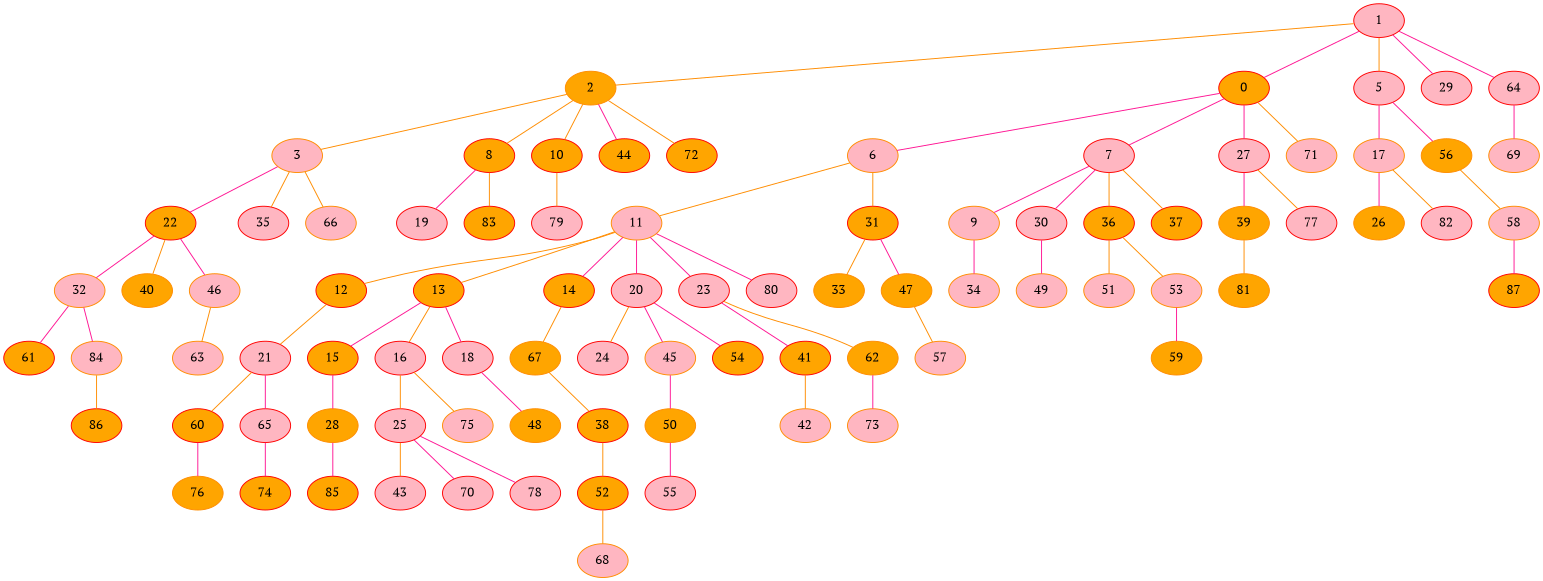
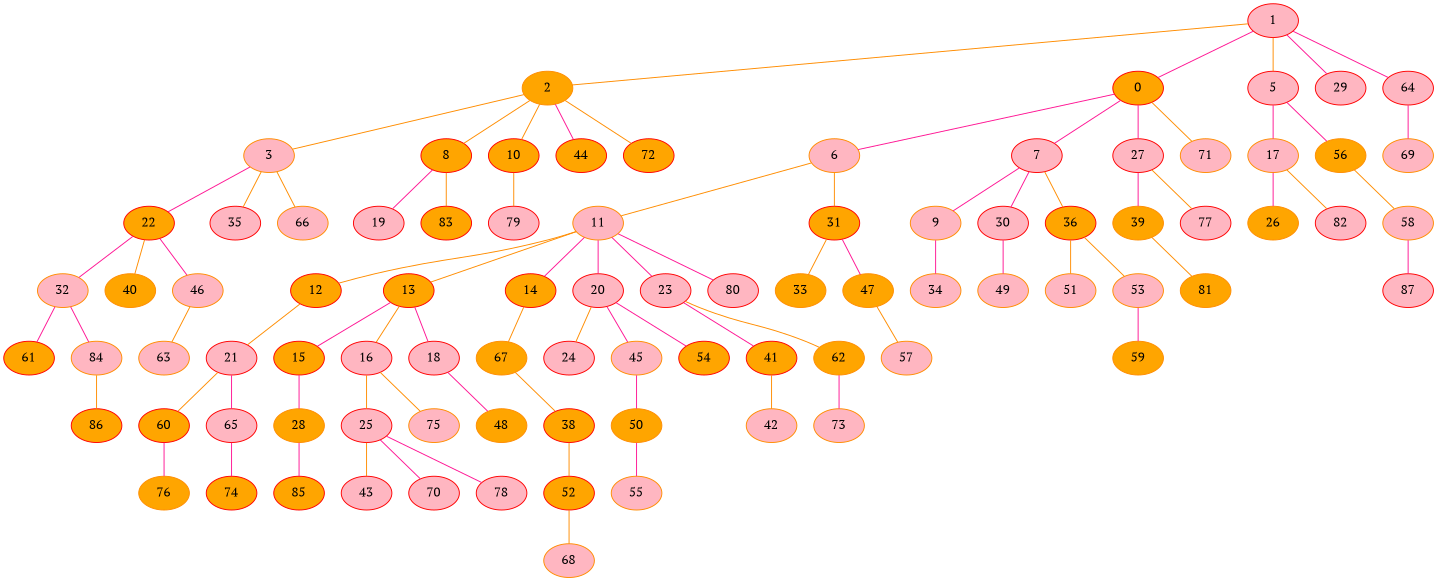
(1177, 223) -> none
(1514, 291) -> (1408, 291)
(670, 493) -> (637, 493)
